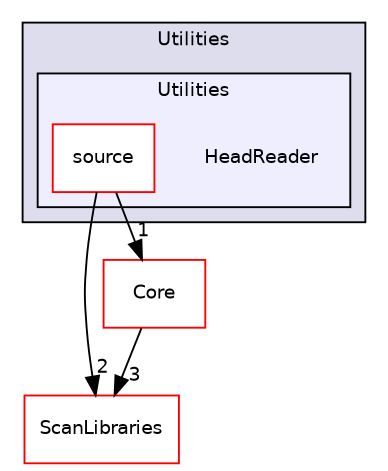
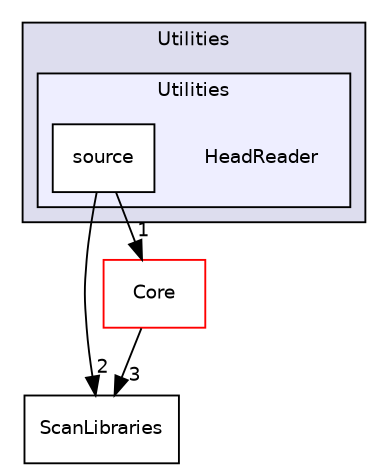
(104, 158) -> (104, 158)
(102, 429) -> (102, 429)
